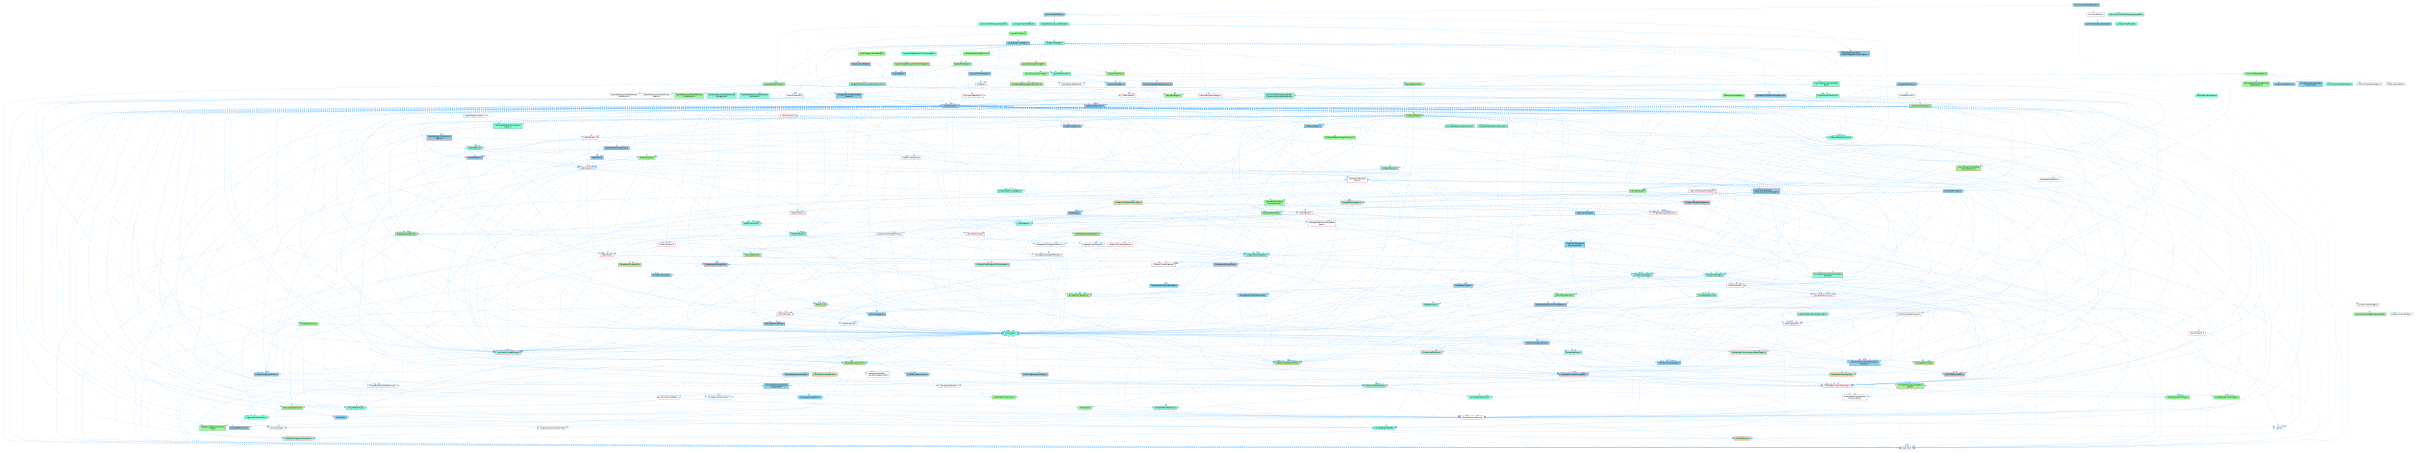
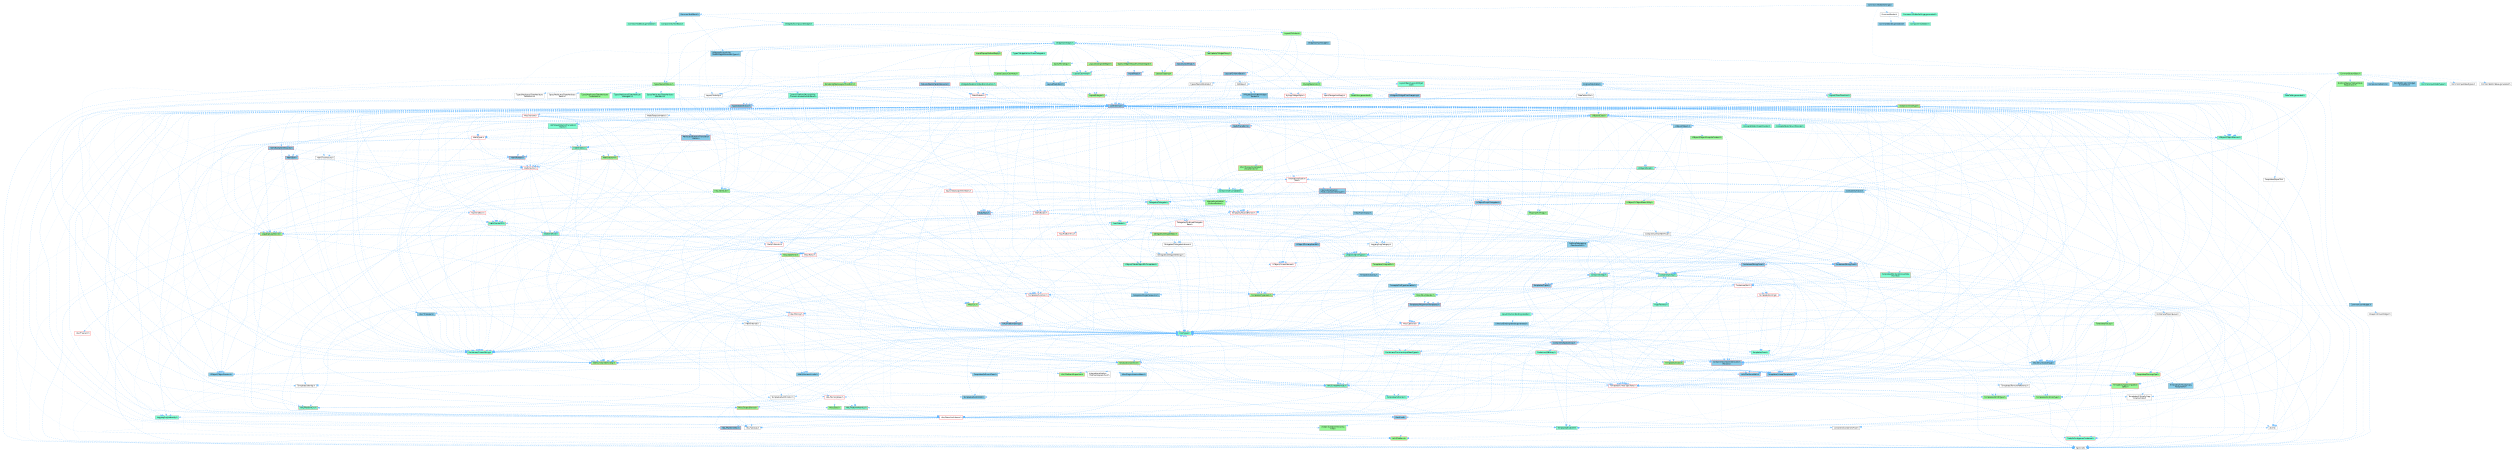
(2396, 84) -> (2496, 84)
(439, 138) -> (696, 138)
(1120, 245) -> (1307, 245)
(1707, 295) -> (1768, 295)
(2368, 305) -> (2361, 305)
(2370, 314) -> none
none -> (1511, 324)
(1004, 397) -> none
